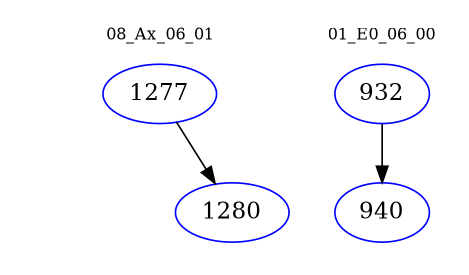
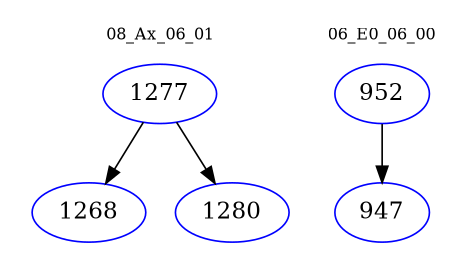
(382, 35) -> (382, 35)
(382, 94) -> (382, 94)
none -> (89, 212)
(382, 212) -> (382, 212)
